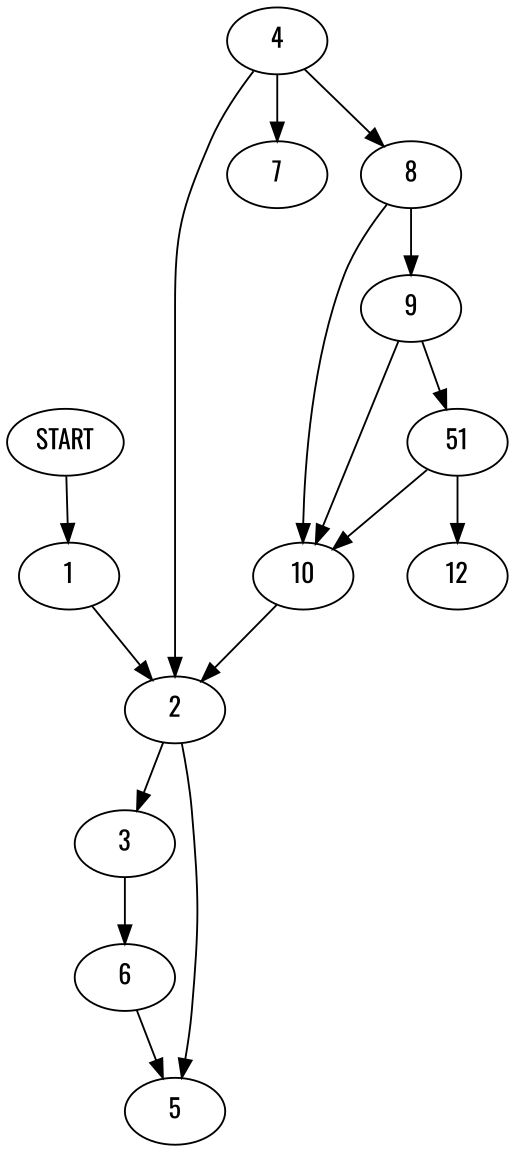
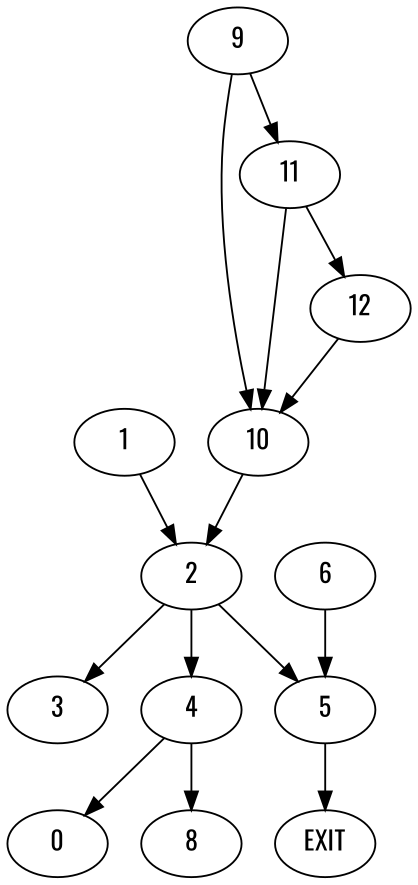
(277, 175) -> (58, 844)
(411, 232) -> none
(175, 355) -> (191, 634)
(321, 357) -> (315, 368)
(65, 442) -> none
(458, 442) -> (290, 175)
none -> (325, 844)
(125, 901) -> none
